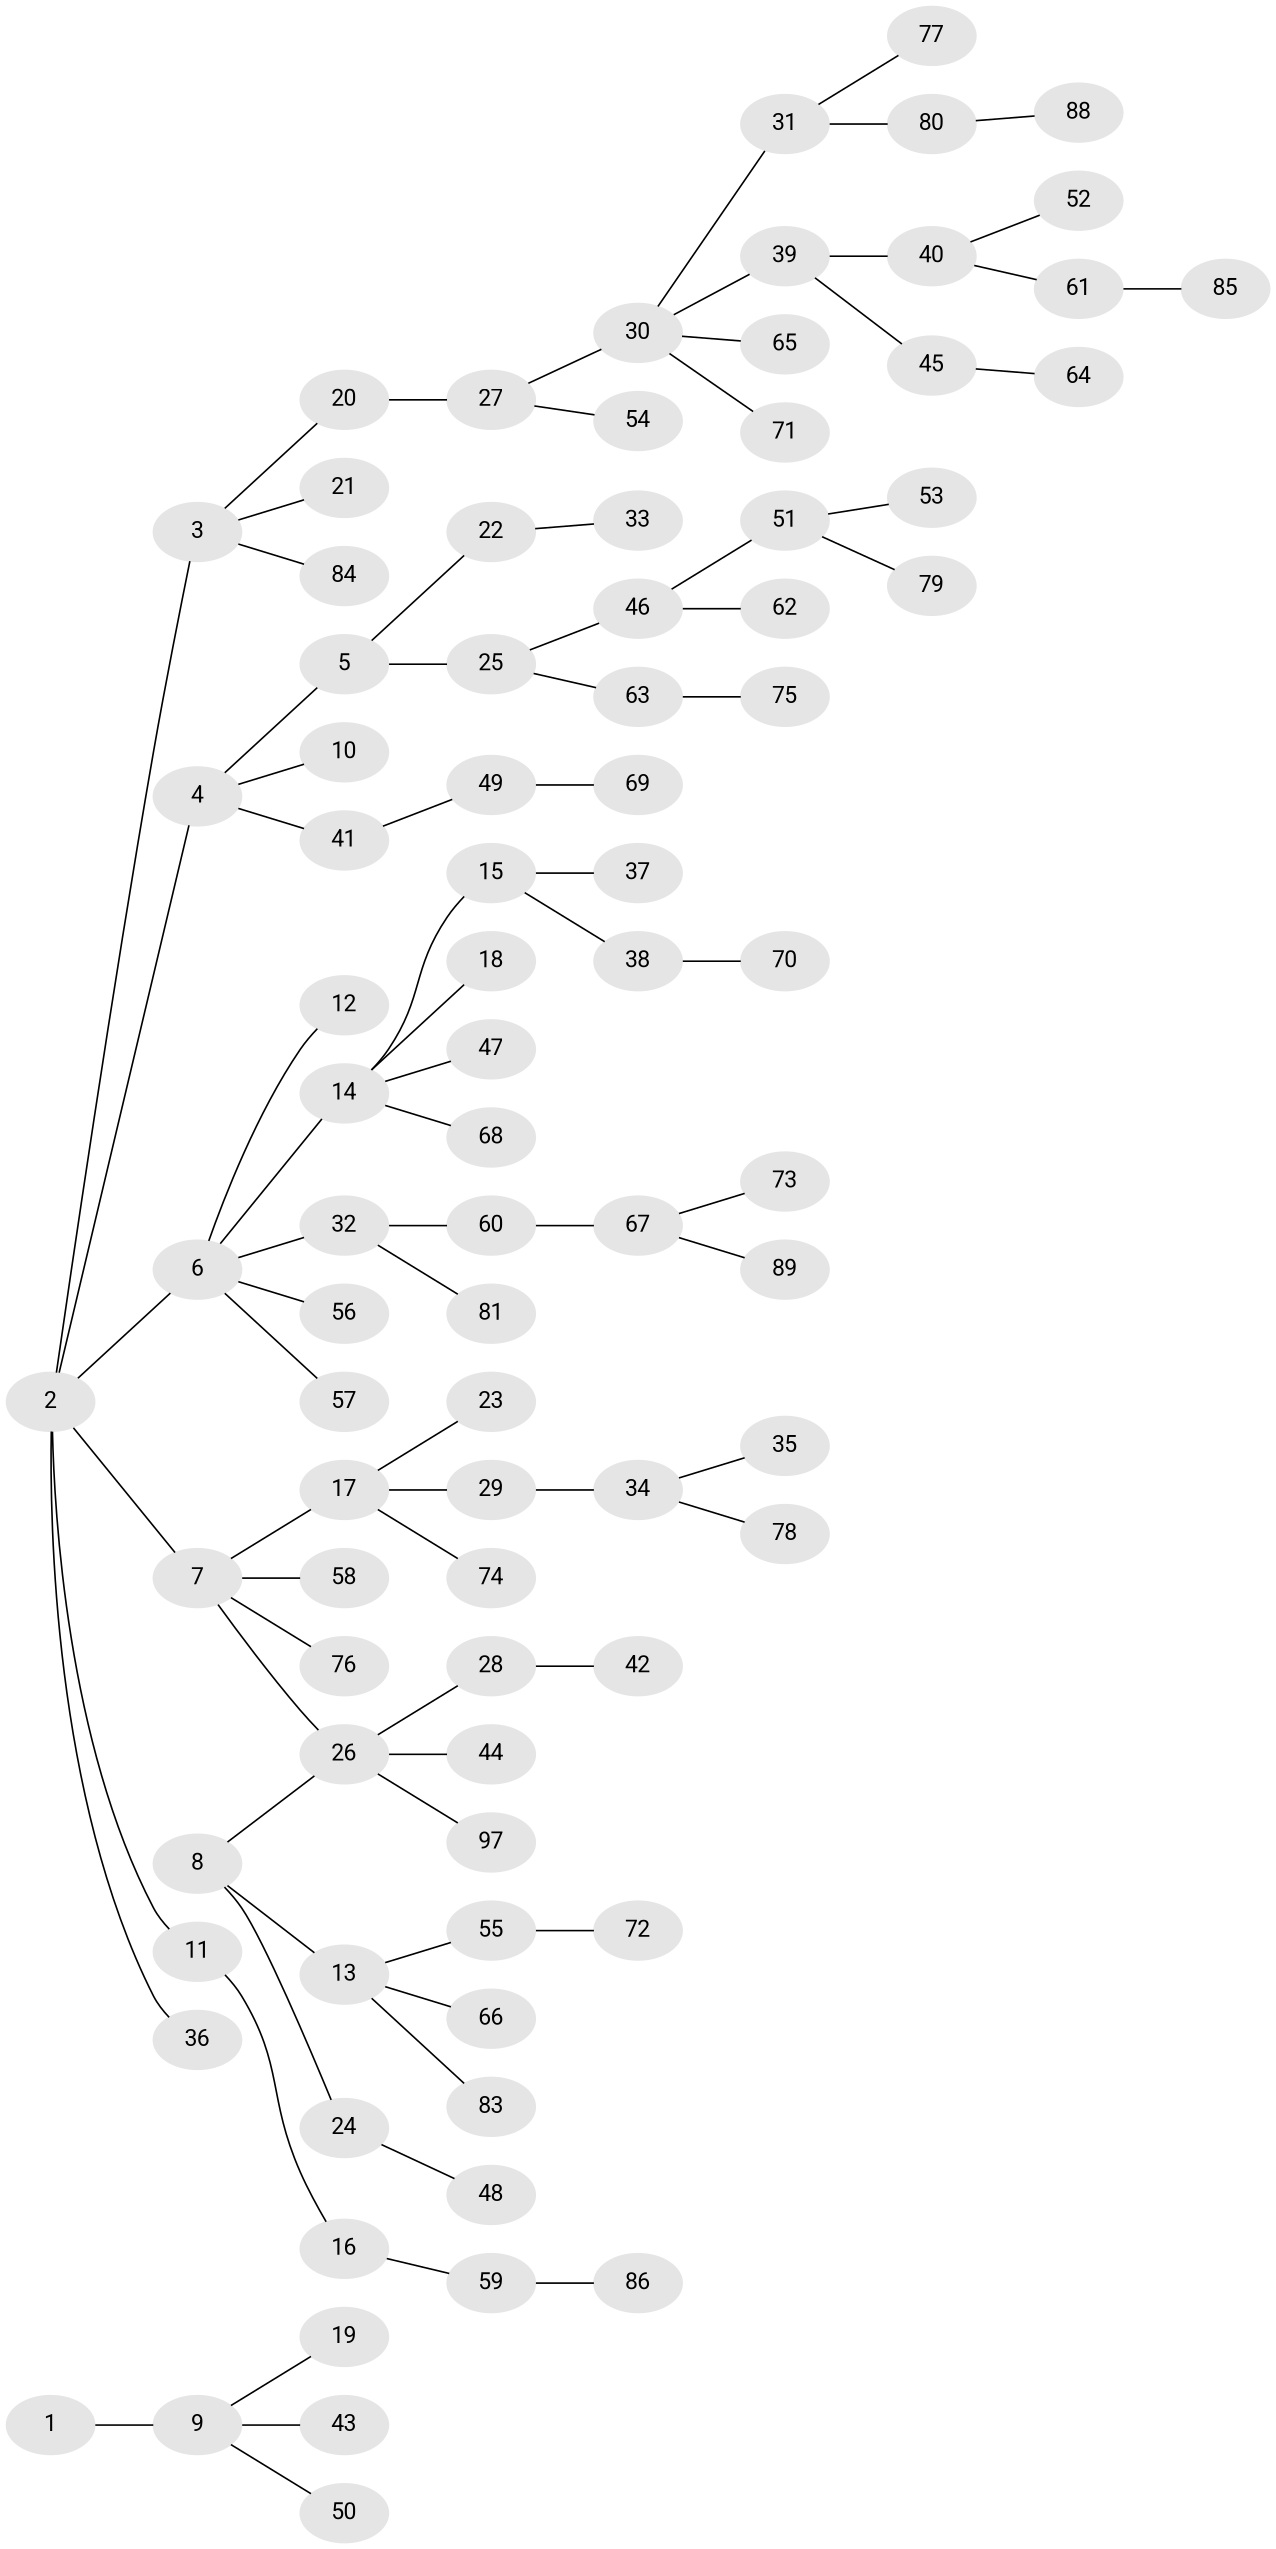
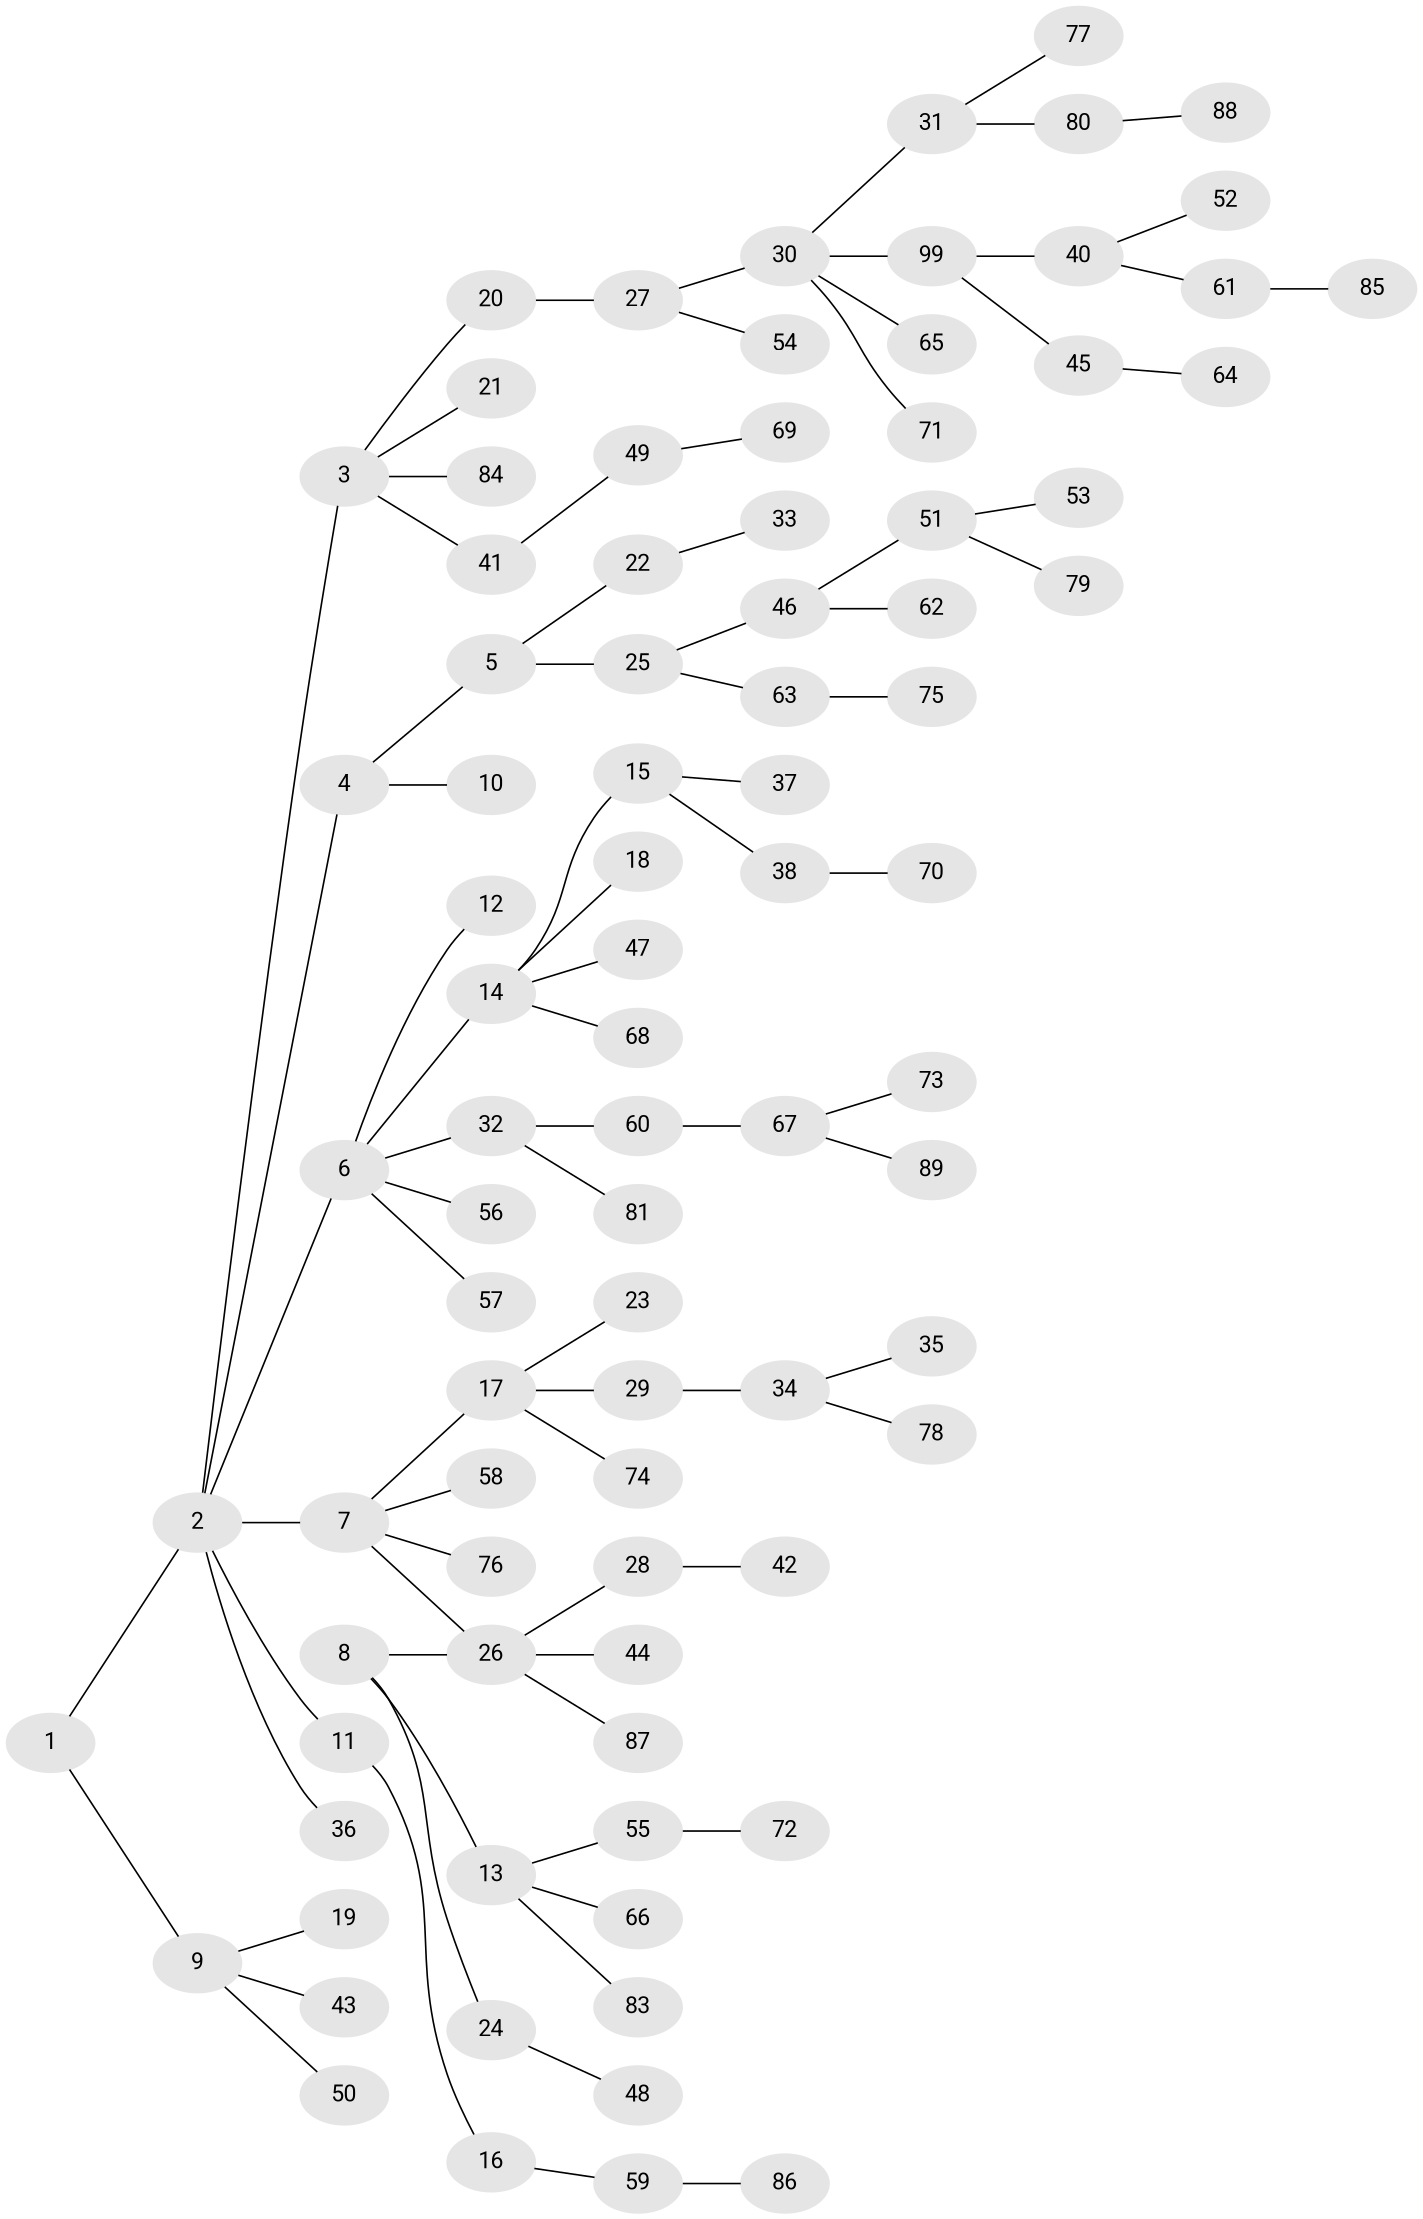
(785, 256) -> (932, 256)
(271, 818) -> (418, 521)
none -> (124, 1633)
(491, 1842) -> (638, 1743)
